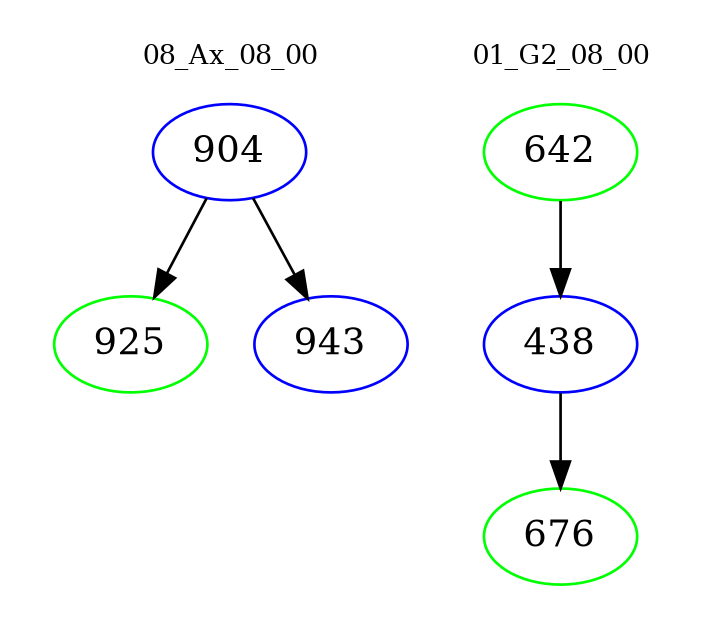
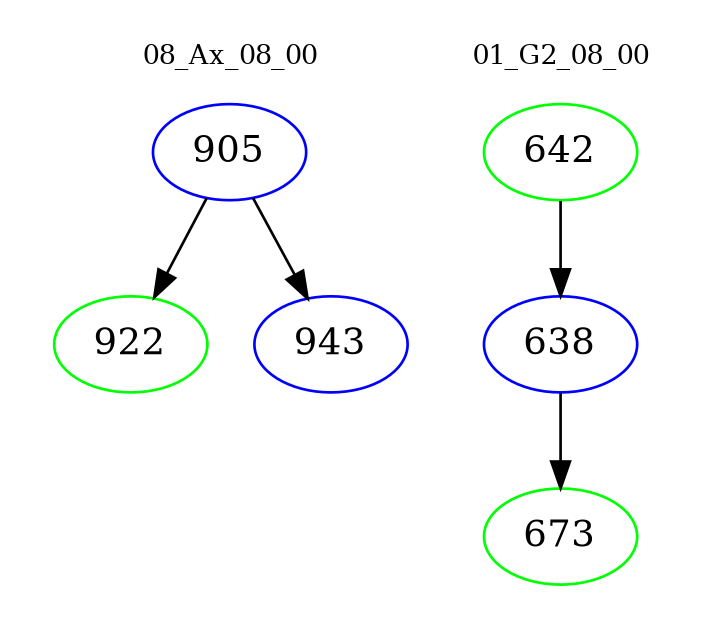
(230, 152) -> (230, 152)
(131, 344) -> (131, 344)
(561, 344) -> (561, 344)
(561, 537) -> (561, 537)
